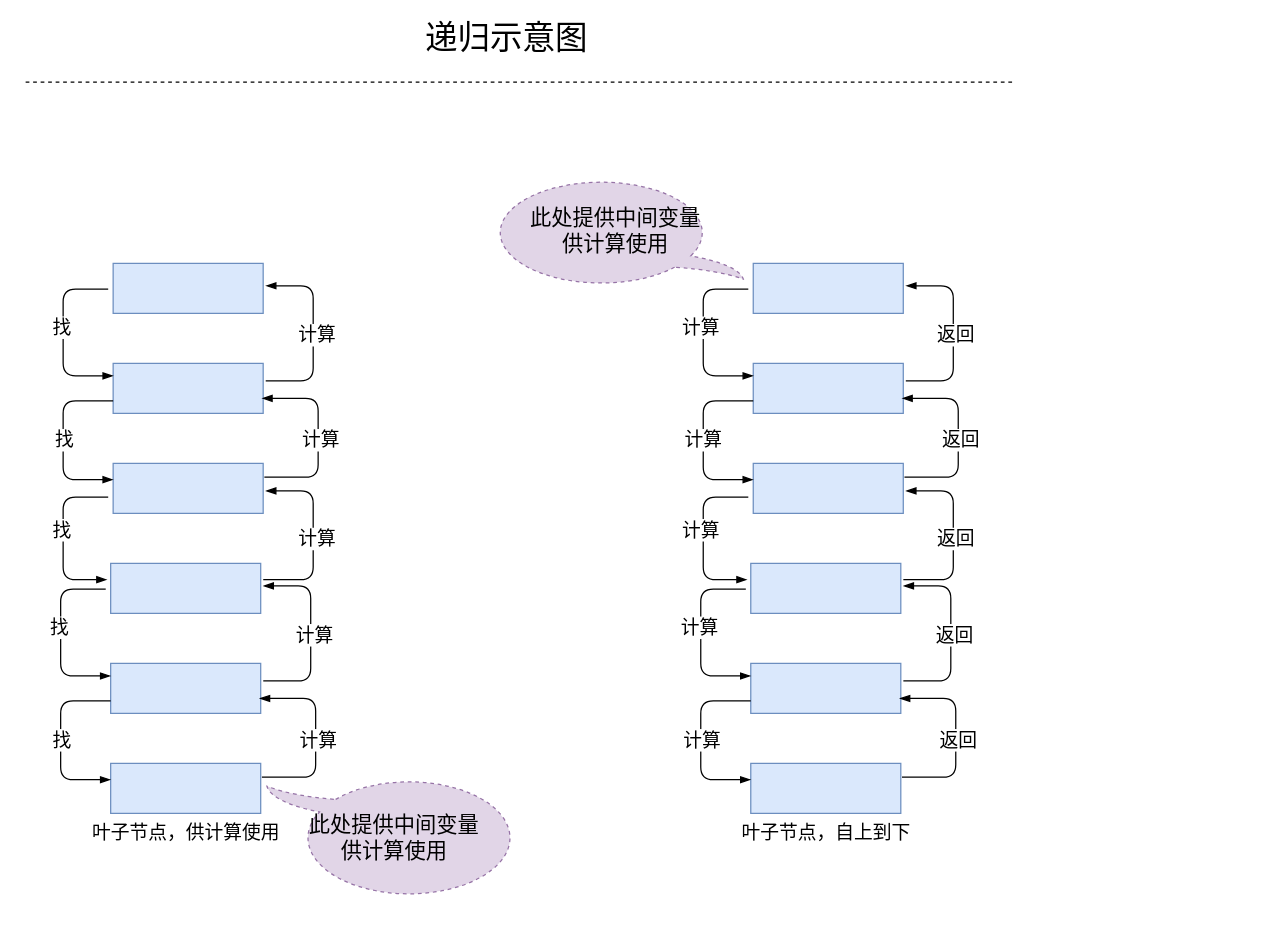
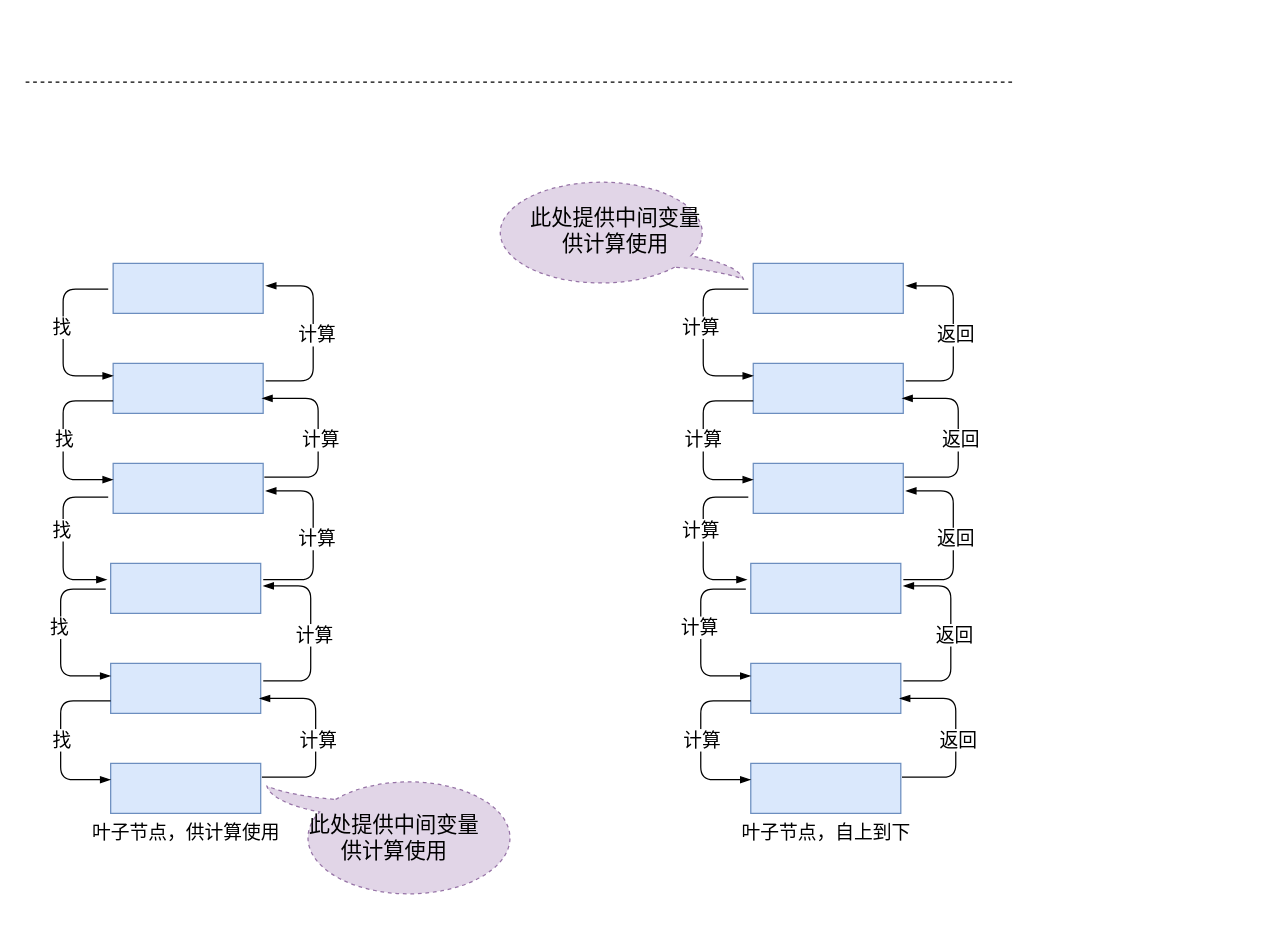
(507, 38) -> none
